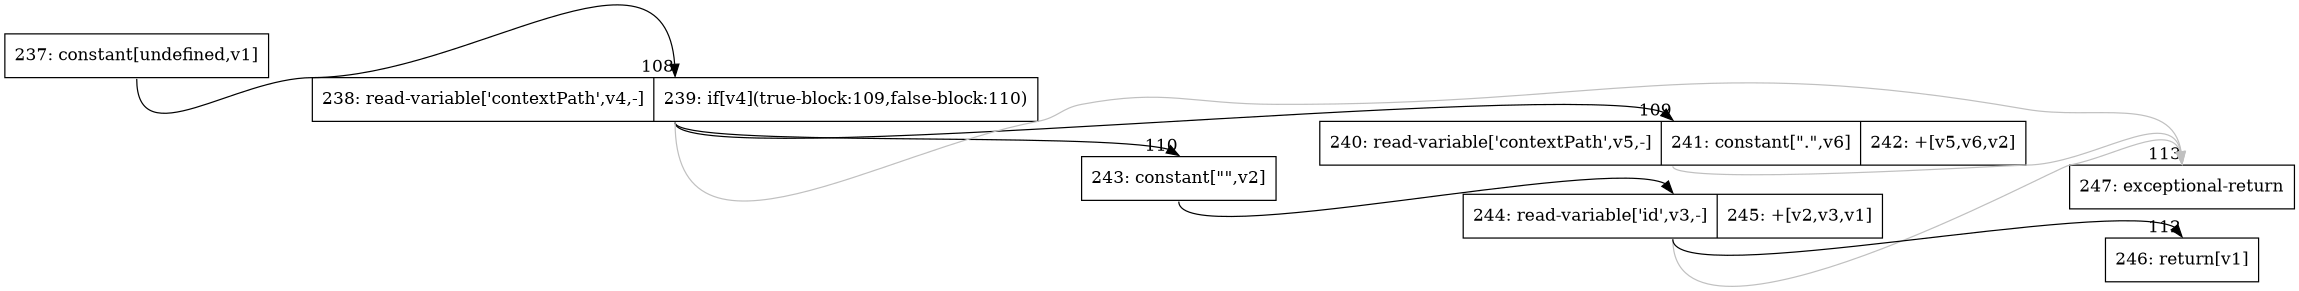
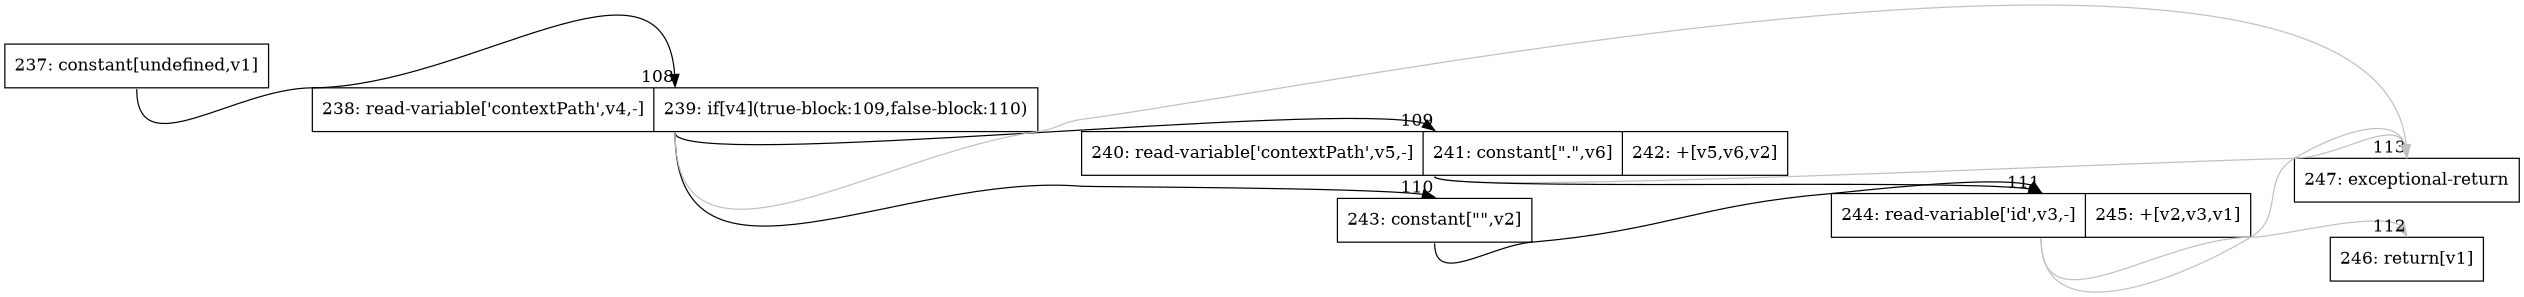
none -> (1776, 184)
(1934, 237) -> (2206, 244)
